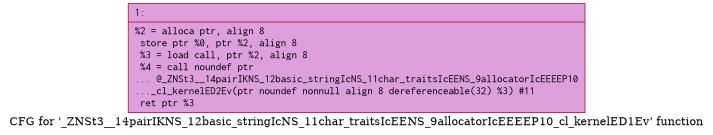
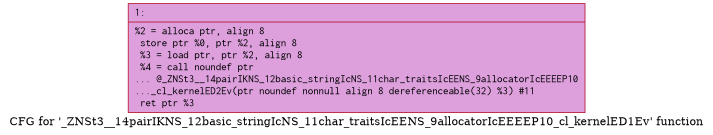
(222, 55) -> (219, 55)
